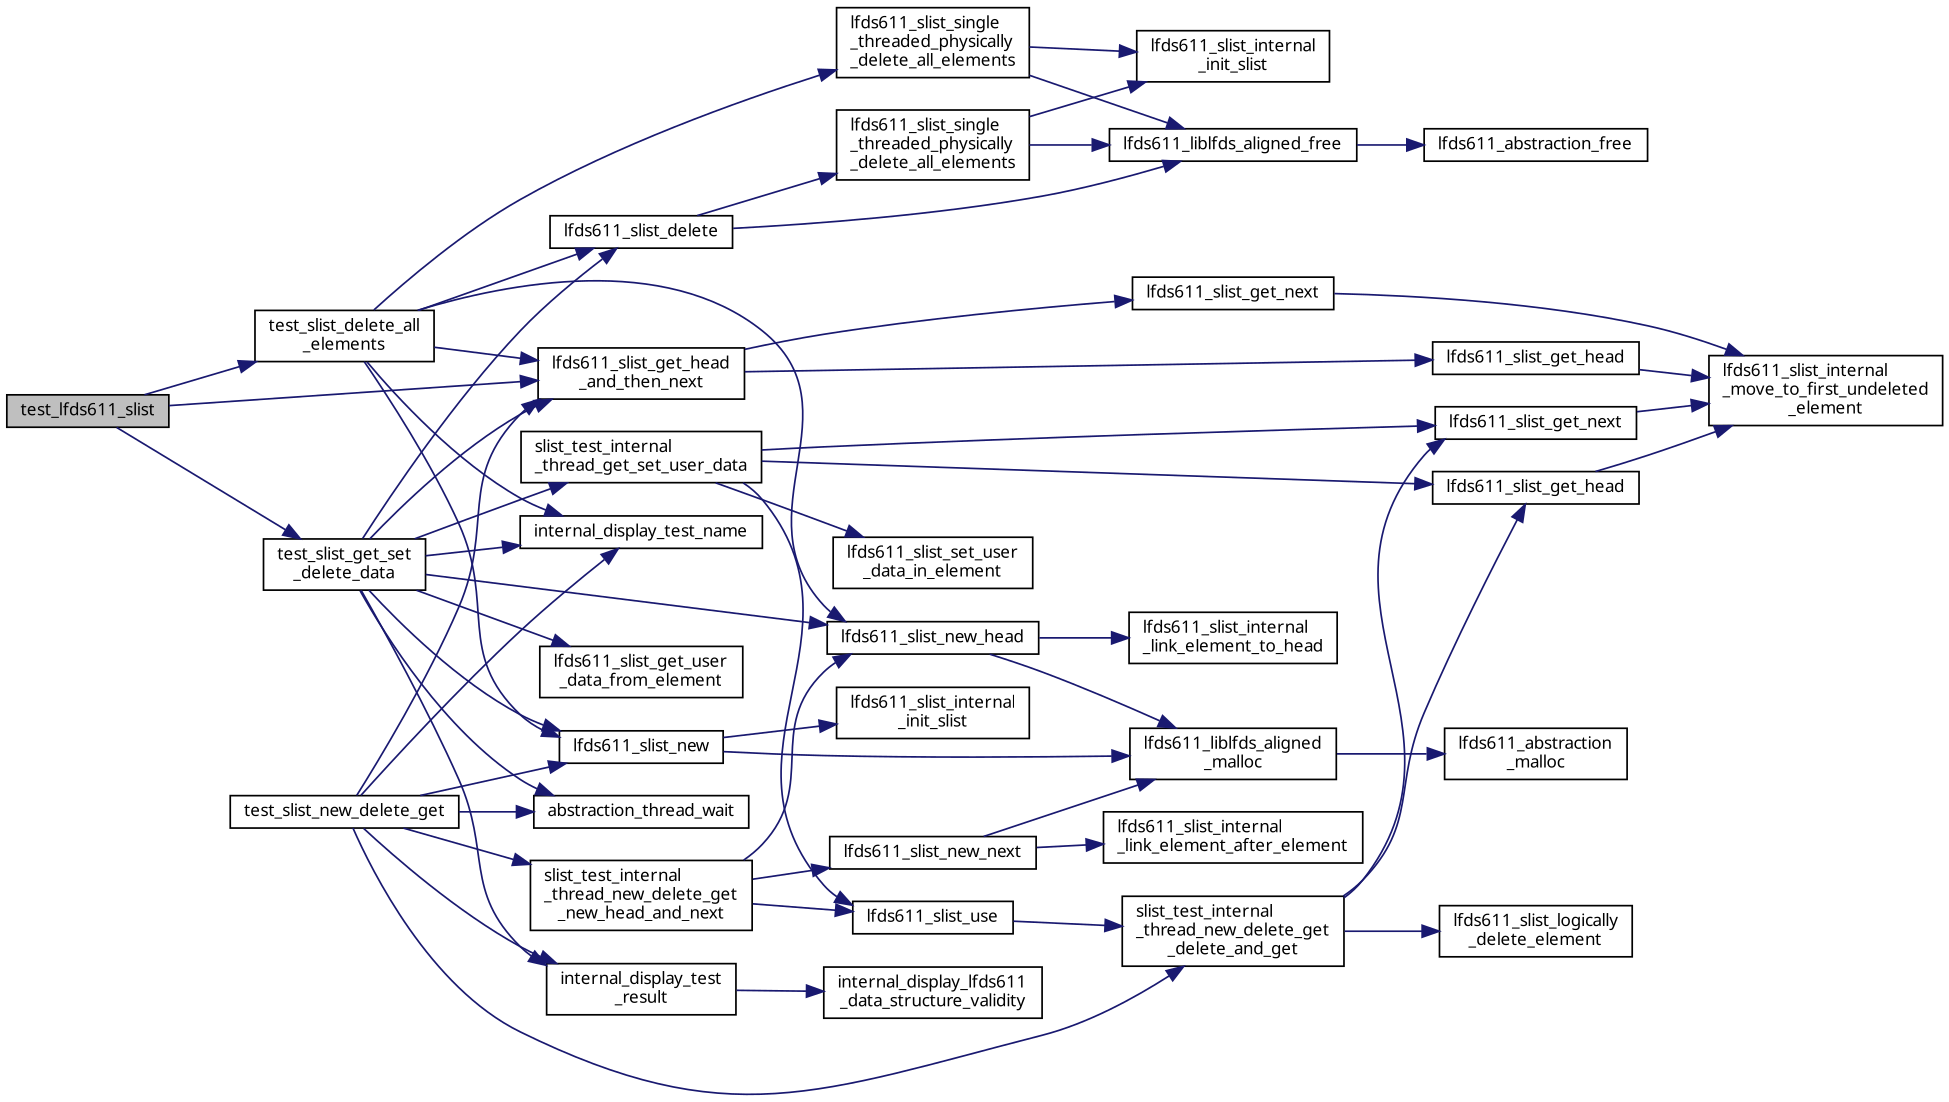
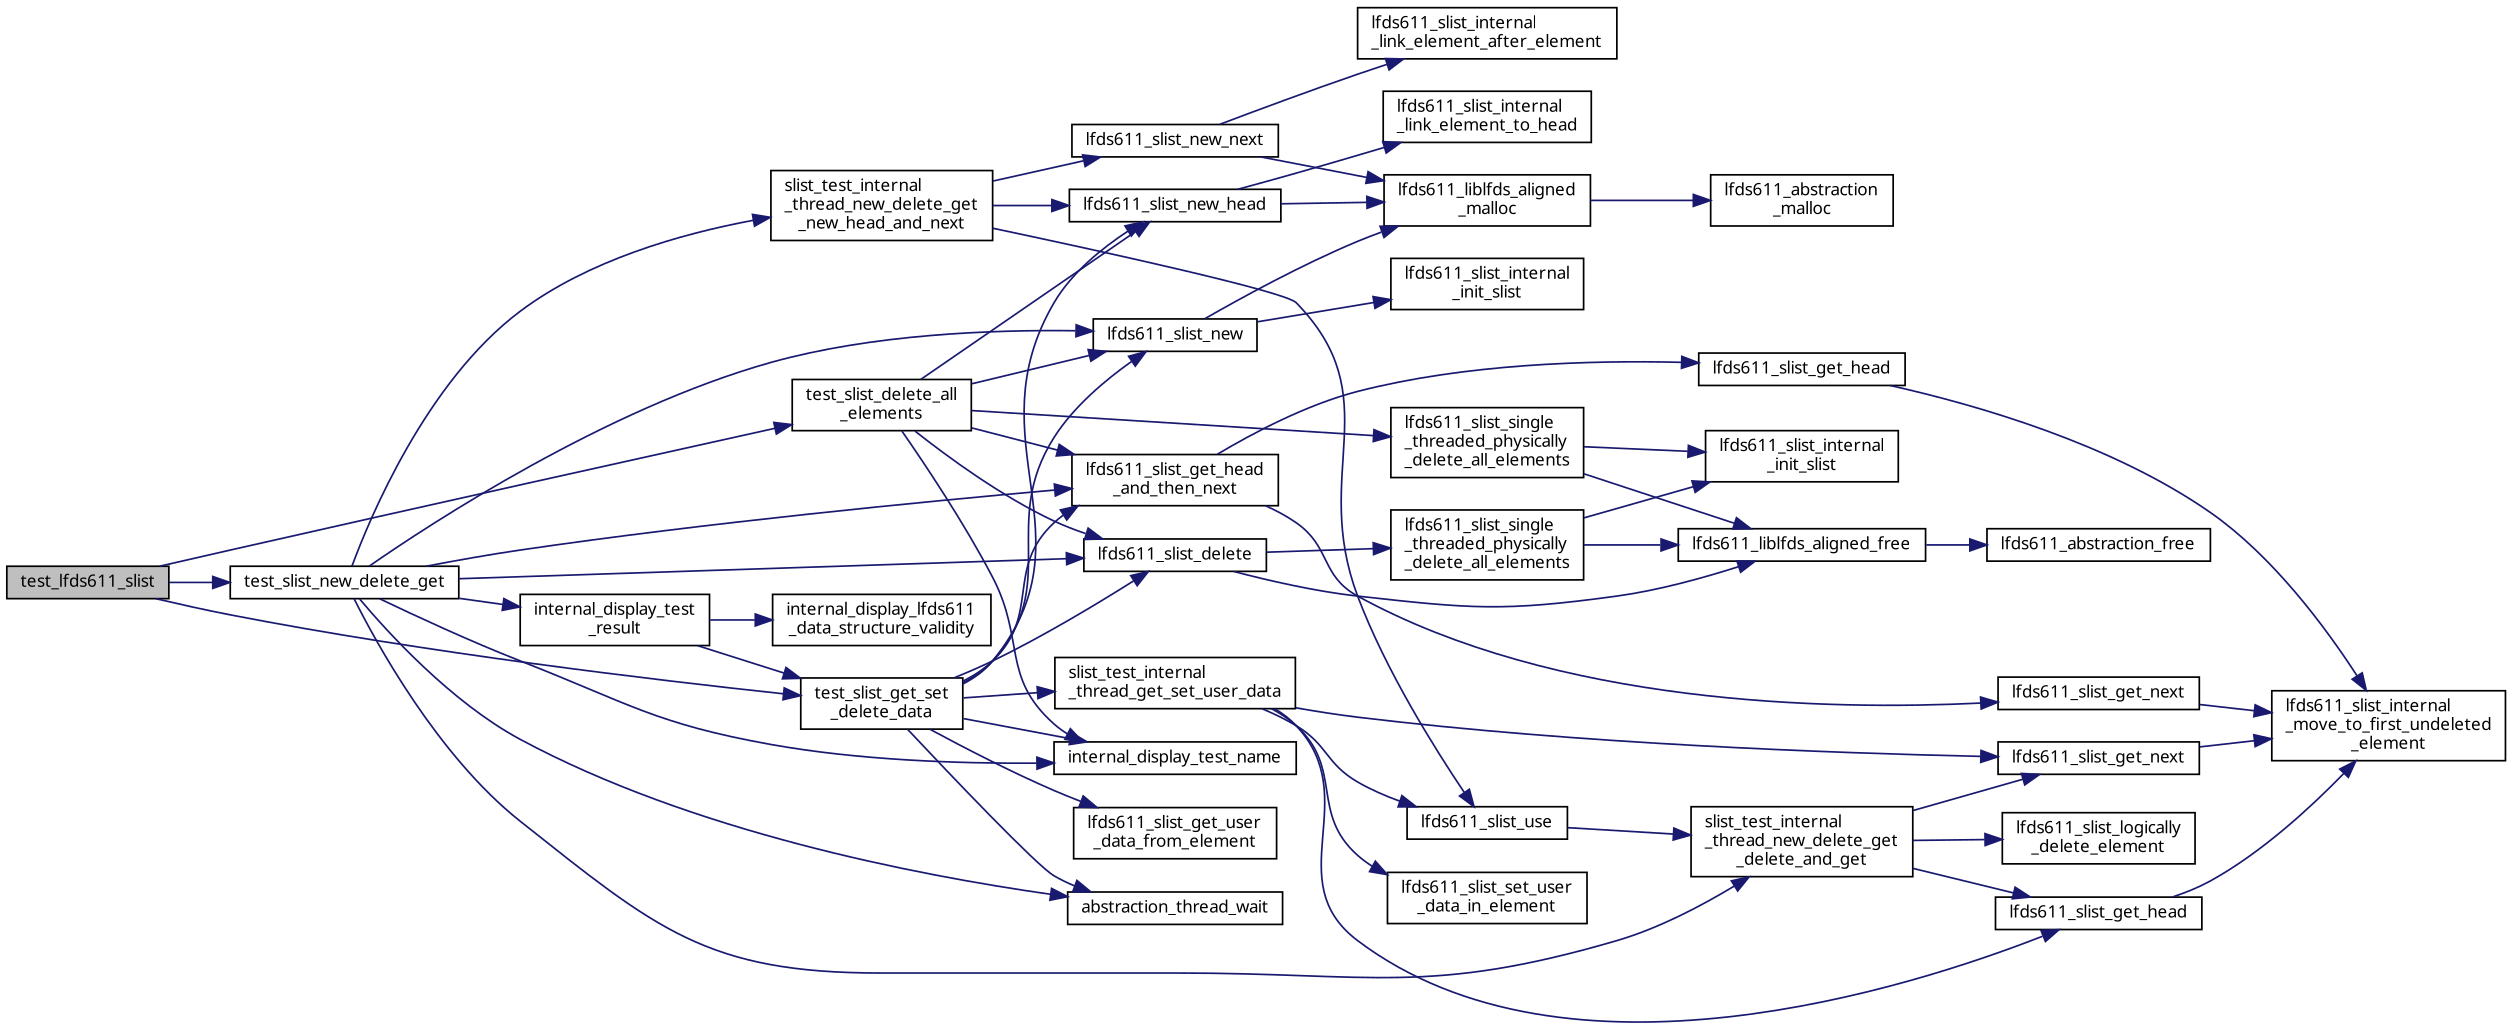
(345, 394) -> (191, 582)
none -> (763, 569)
(455, 772) -> (741, 659)
